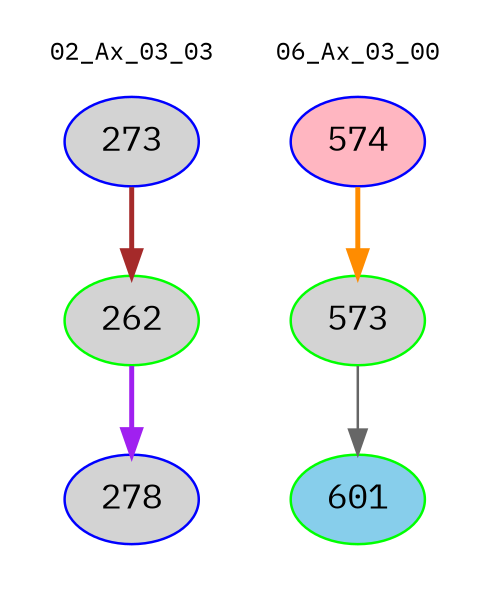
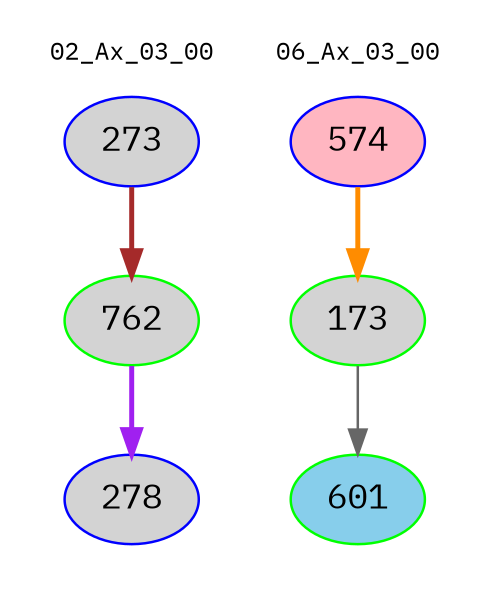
(133, 53) -> (133, 53)
(132, 321) -> (132, 321)
(358, 321) -> (358, 321)
